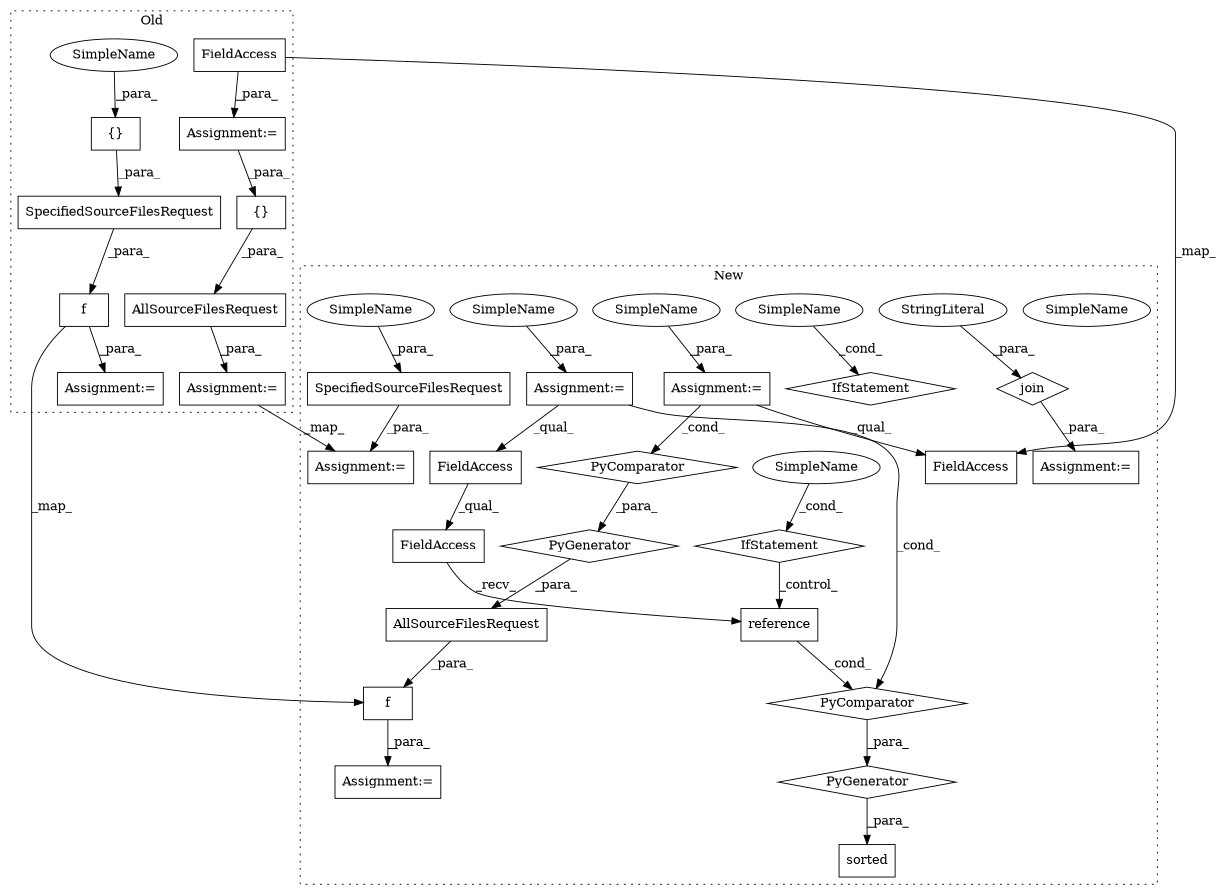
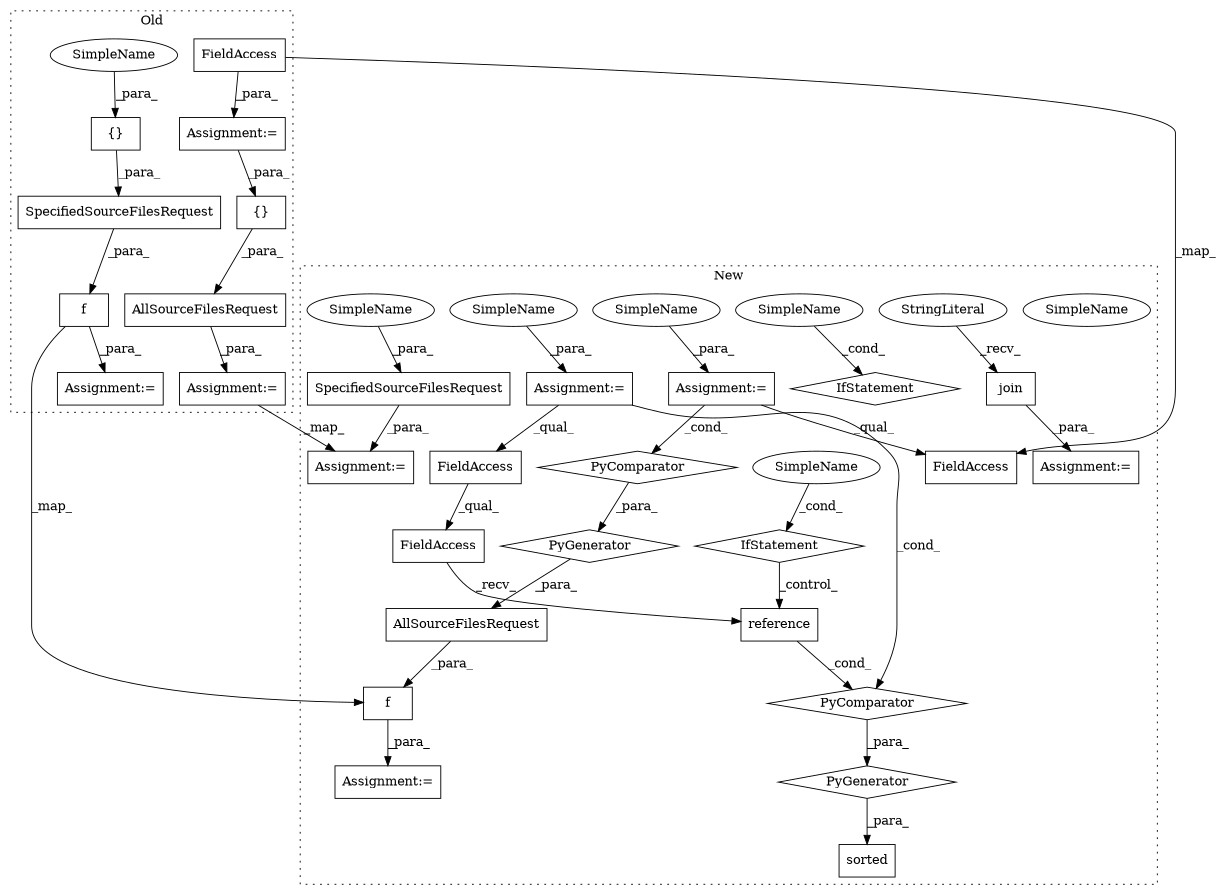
(1014, 349) -> (1000, 349)
(1033, 389) -> (1011, 389)
